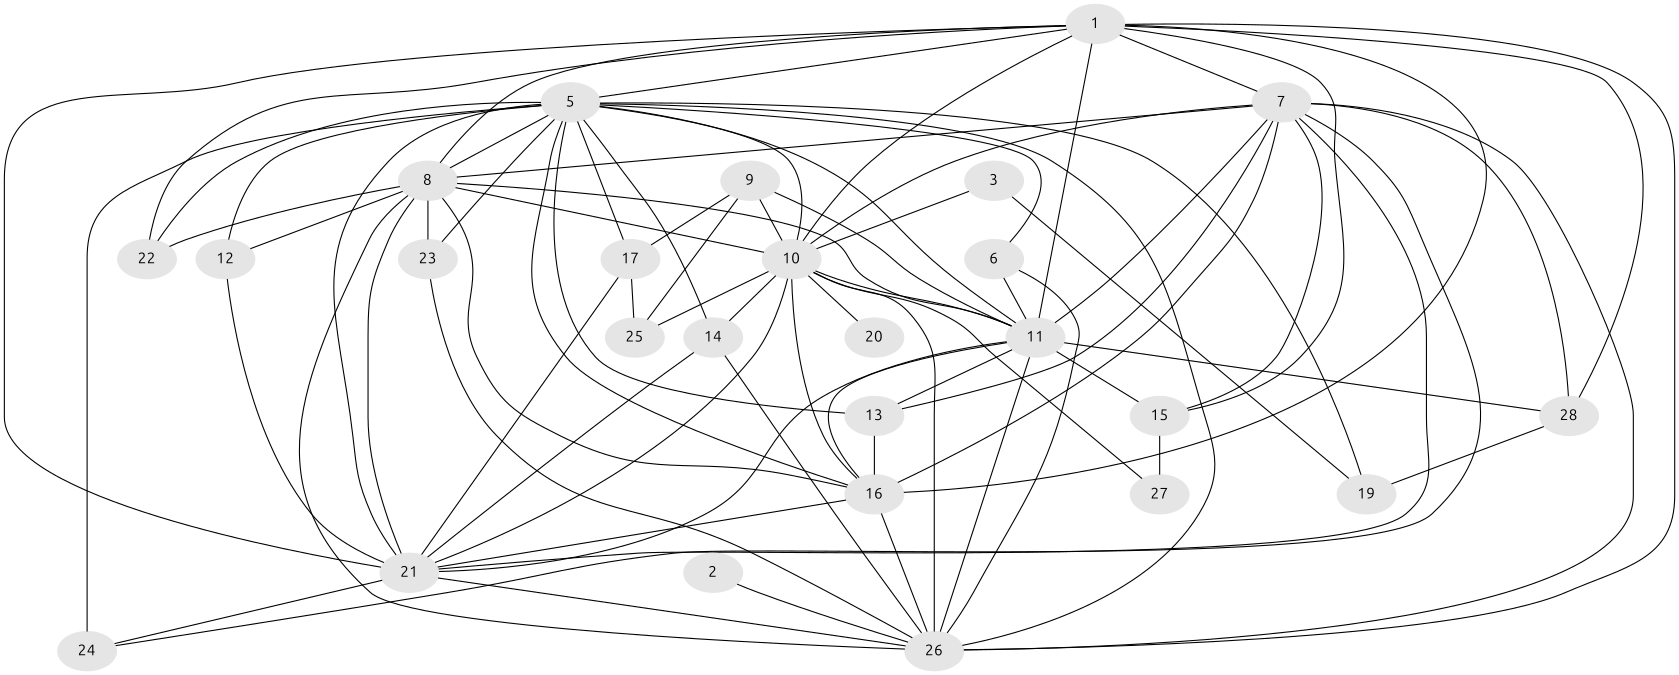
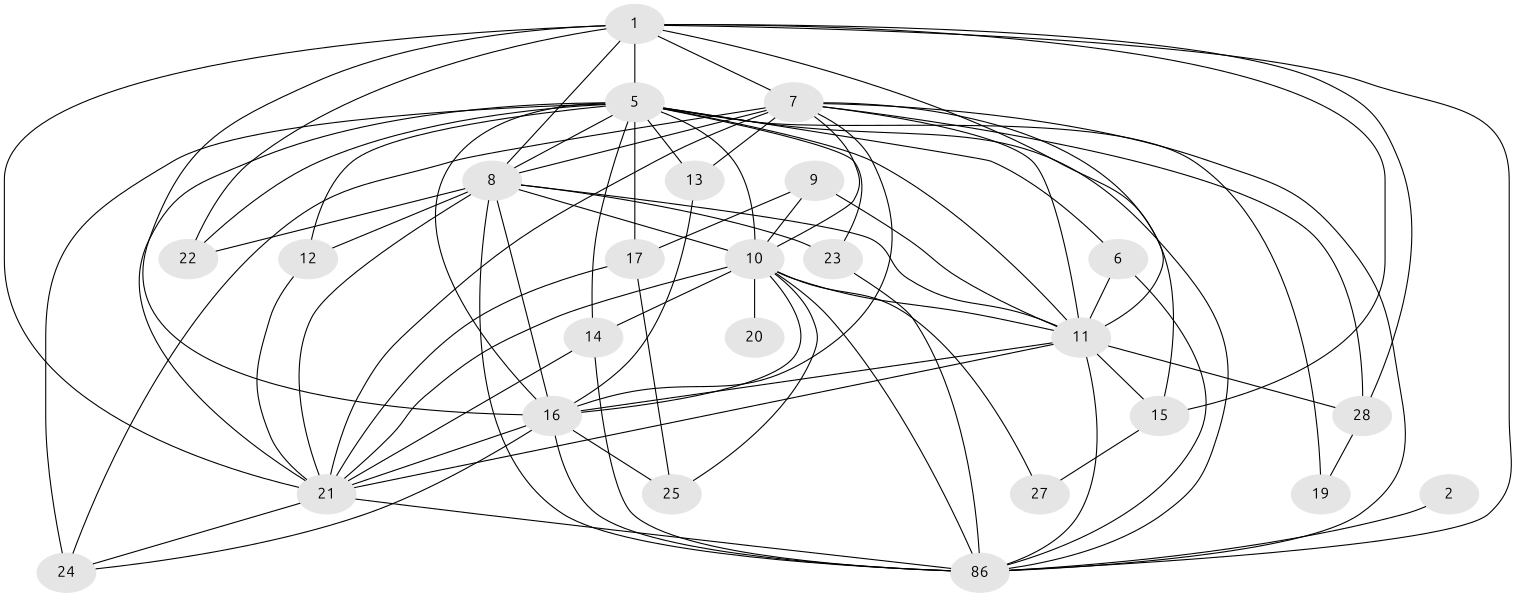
(945, 107) -> none
(994, 181) -> none
(693, 259) -> (618, 459)
(955, 377) -> none
none -> (323, 527)
(934, 651) -> (980, 573)
